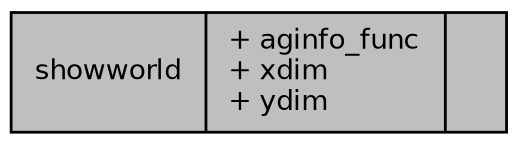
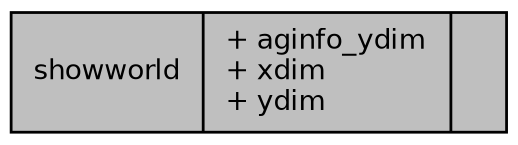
(324, 40) -> (327, 40)
